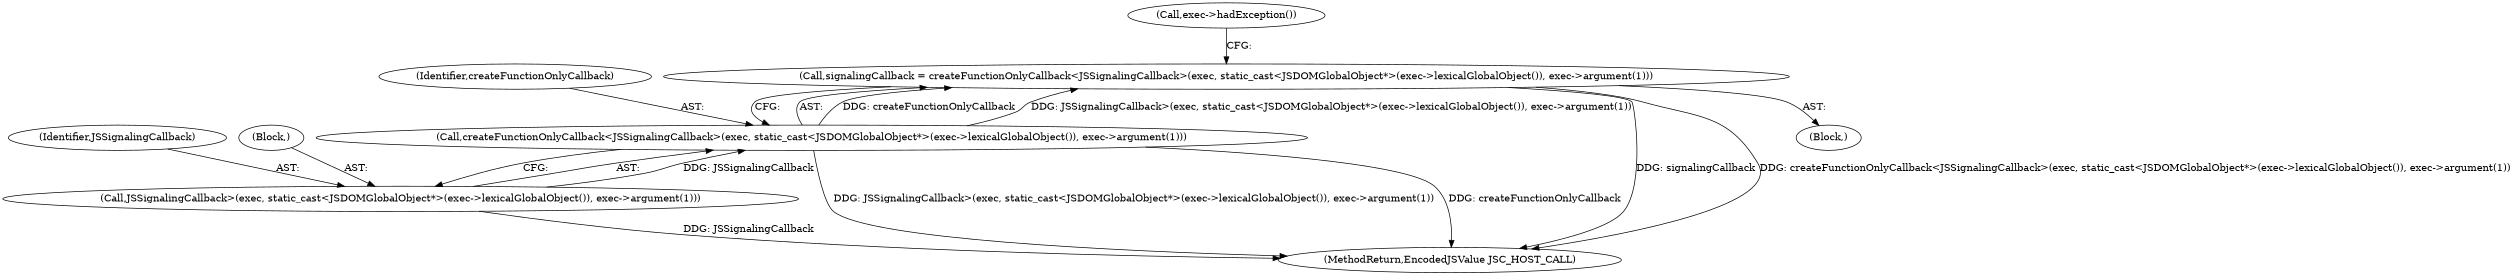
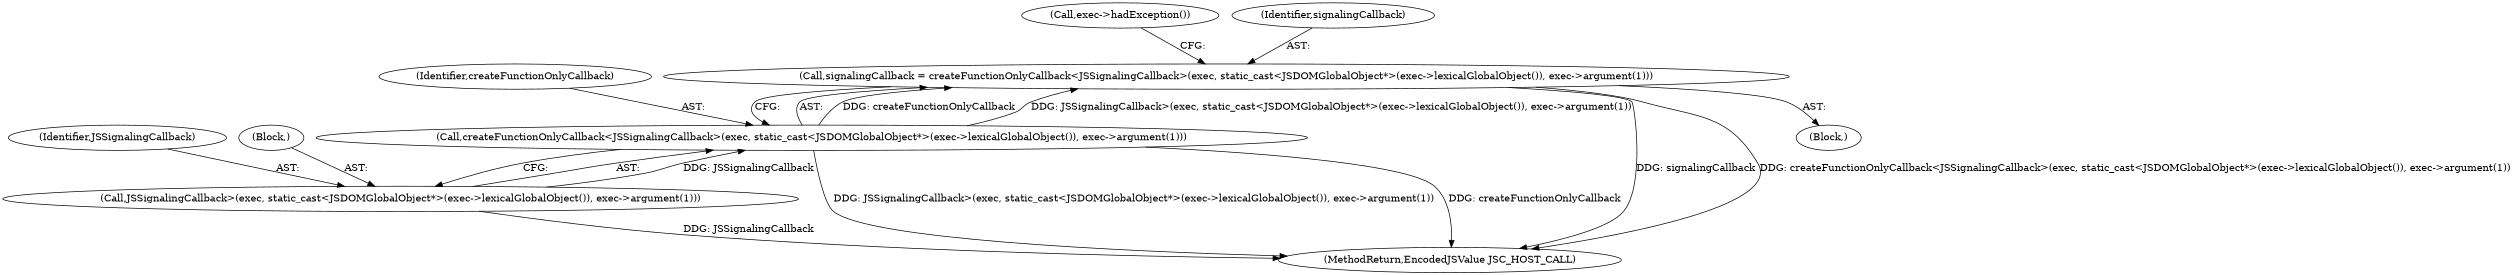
none -> (1333, 15)
